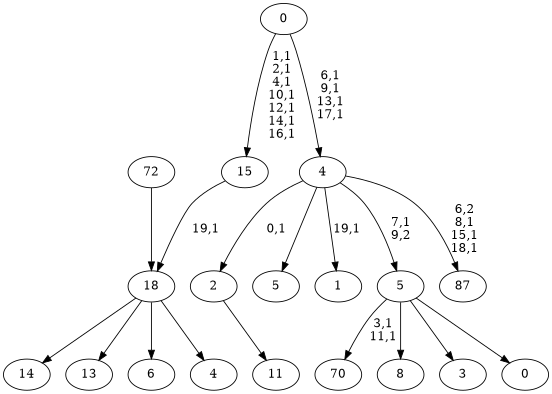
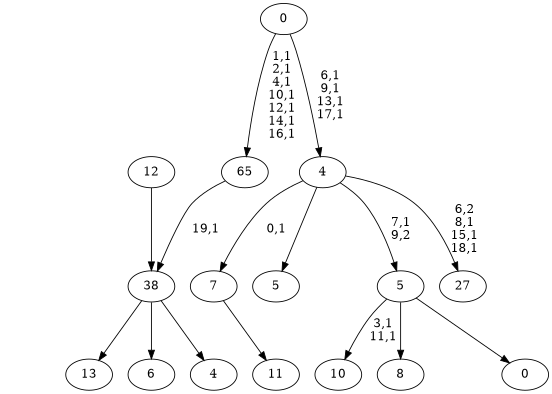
(151, 172) -> (151, 172)
(245, 172) -> (245, 172)
(151, 286) -> (151, 286)
(214, 286) -> (214, 286)
(338, 286) -> none
(463, 286) -> (463, 286)
(27, 375) -> none
(338, 375) -> (338, 375)
(463, 375) -> none
